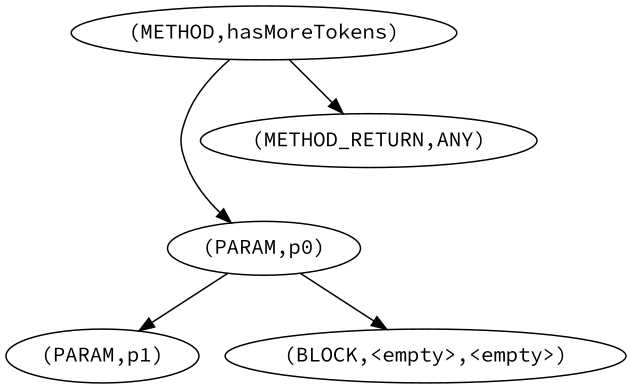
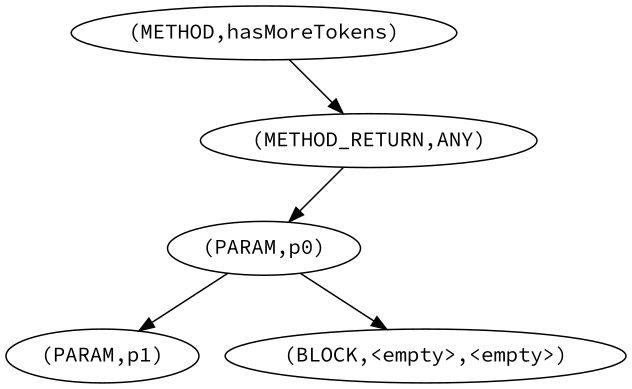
(182, 134) -> (322, 189)
